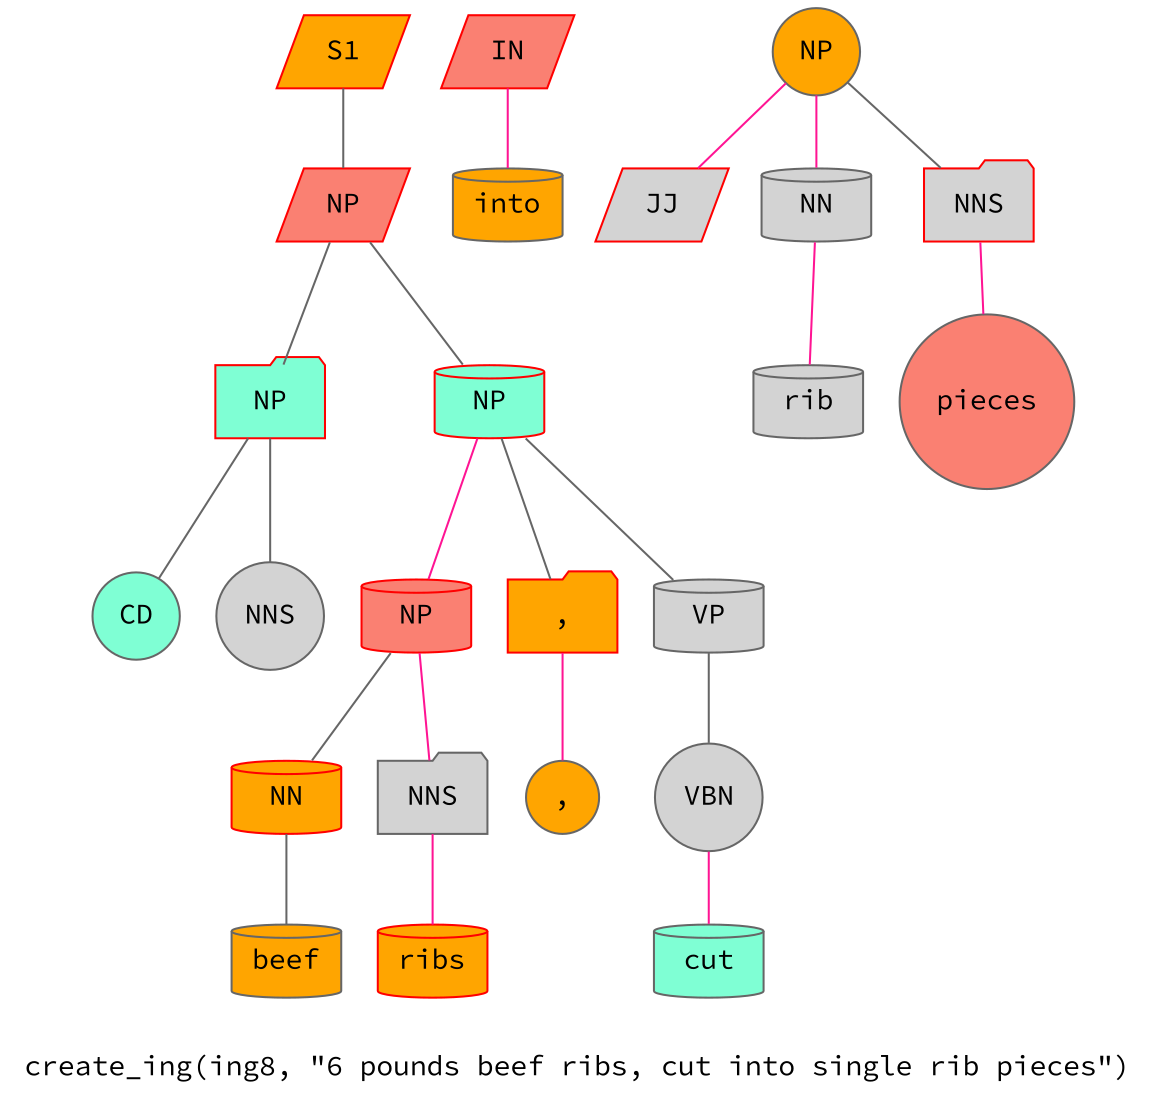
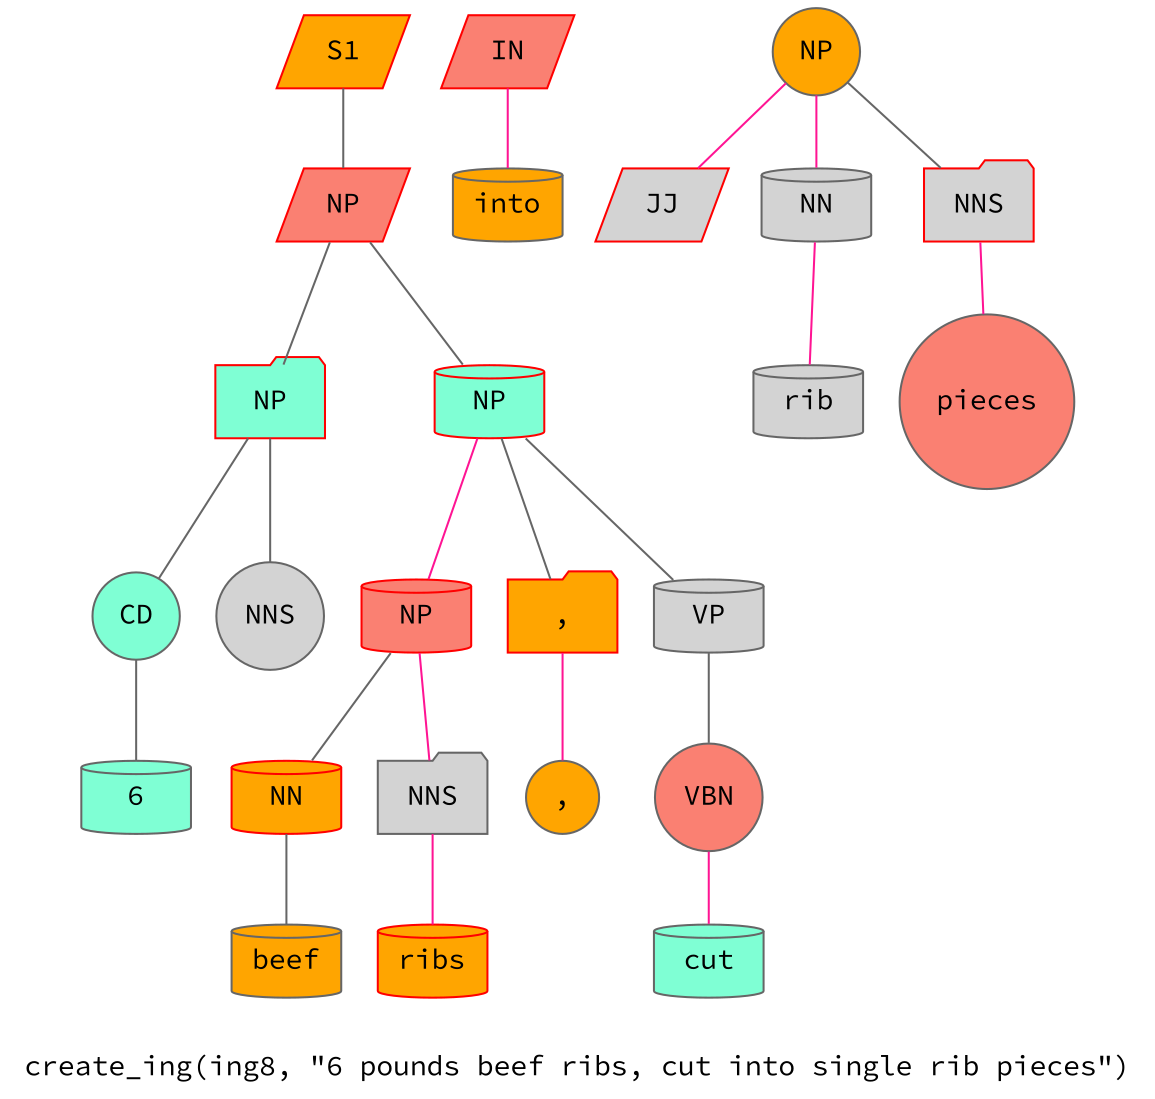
none -> (136, 797)
(709, 797) -> (709, 797)
